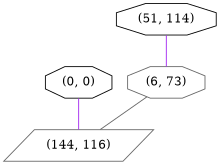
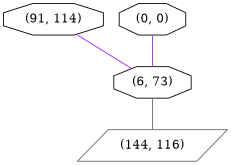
(166, 19) -> (53, 19)
(166, 82) -> (152, 82)
(79, 114) -> (152, 51)
